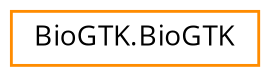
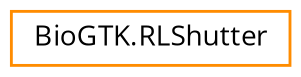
(135, 38) -> (151, 38)
